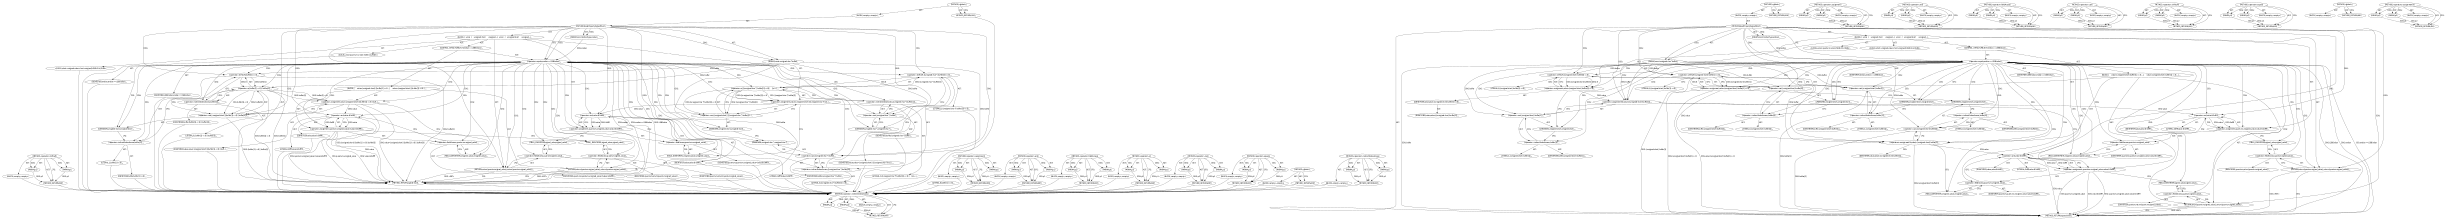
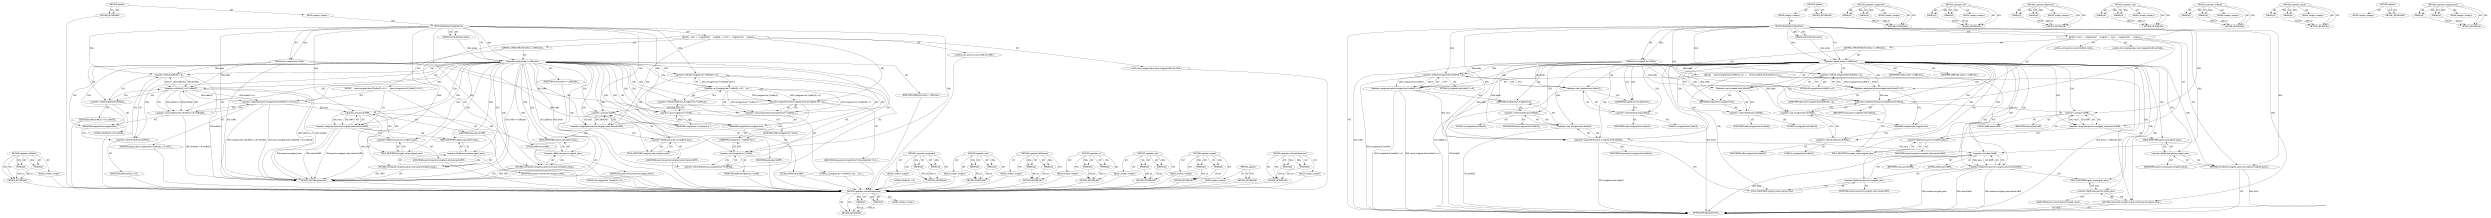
(251, 82) -> (180, 82)
(958, 89) -> none
(1437, 108) -> (1868, 107)
(112, 163) -> none
(830, 183) -> none
